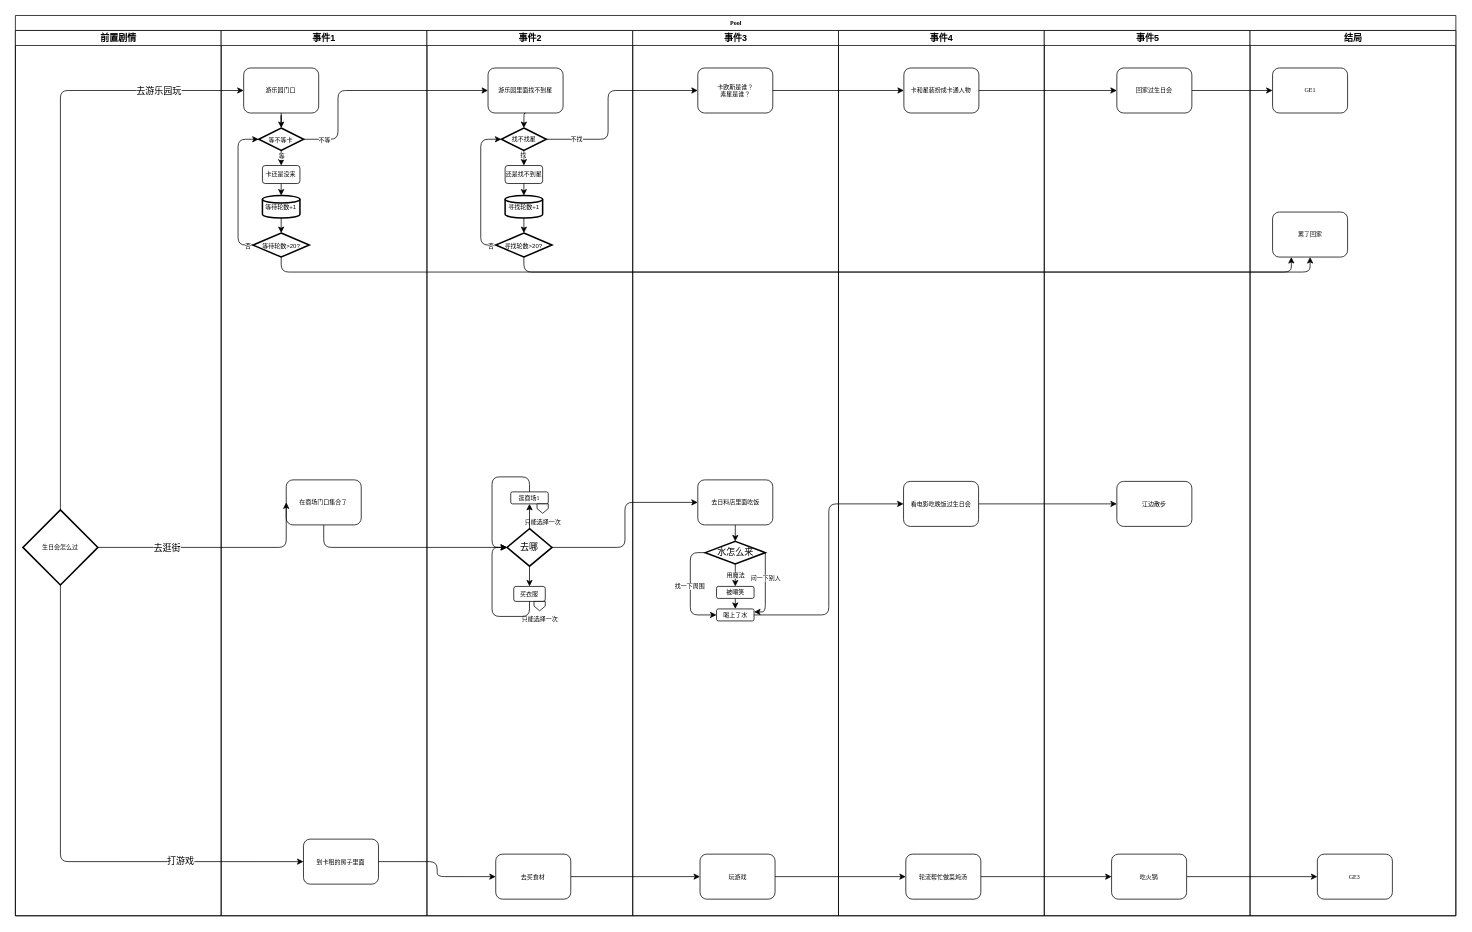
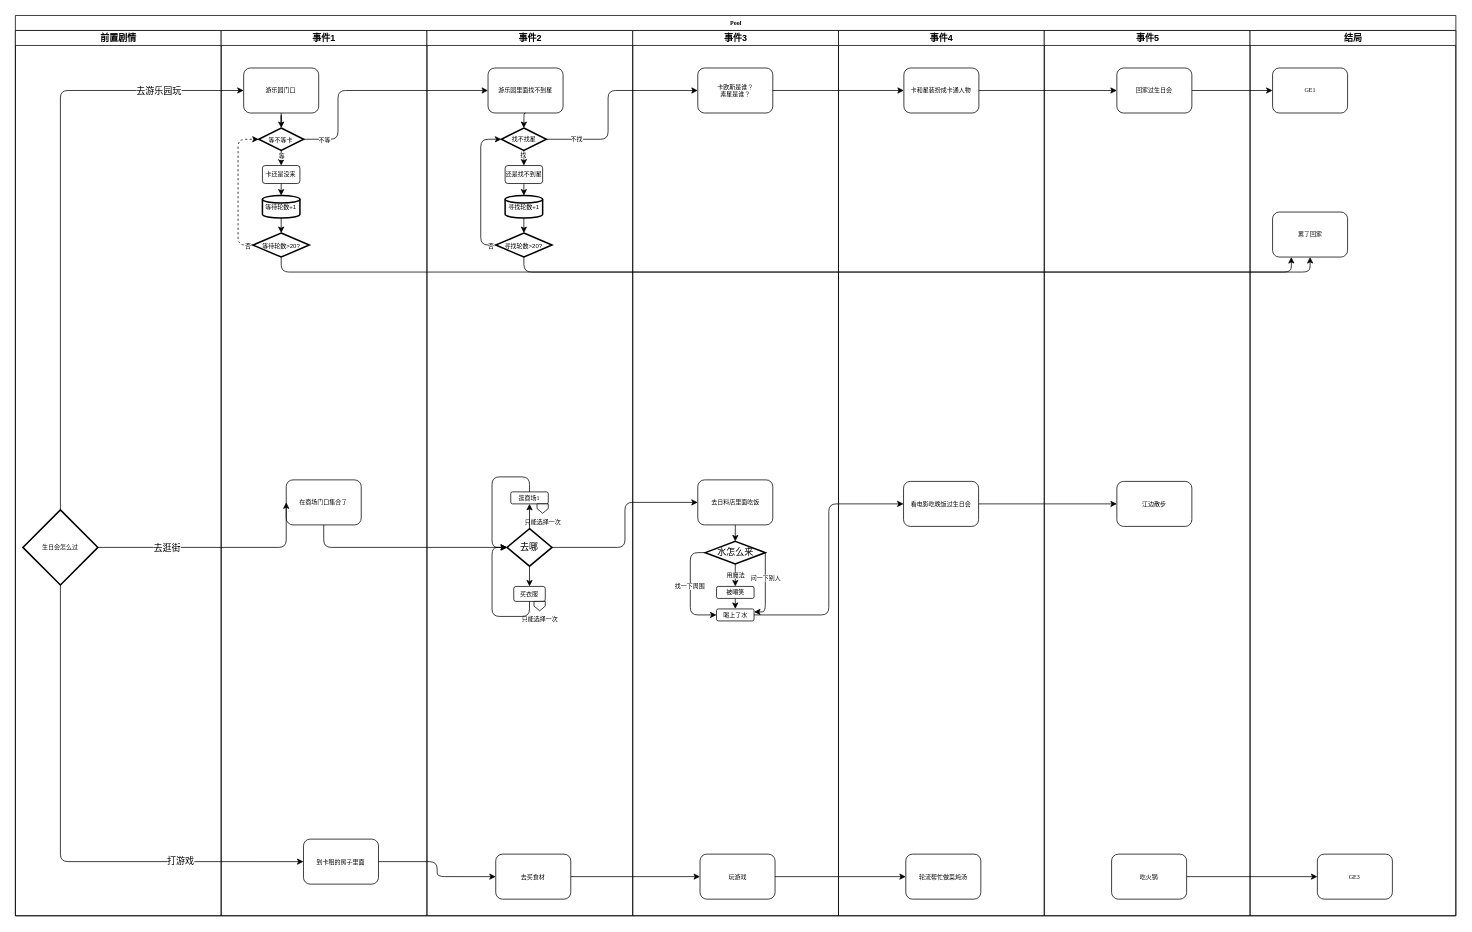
(238, 188) -> (238, 188)
(1041, 876) -> none
